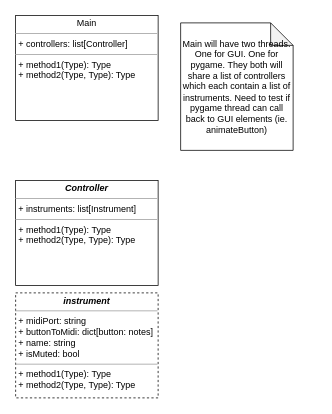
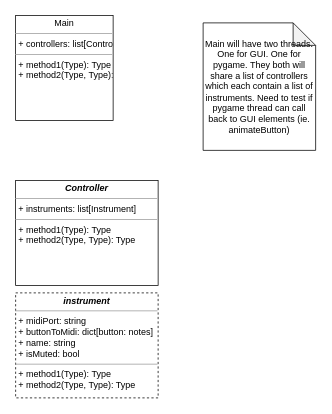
(87, 68) -> (64, 68)
(237, 87) -> (259, 87)
